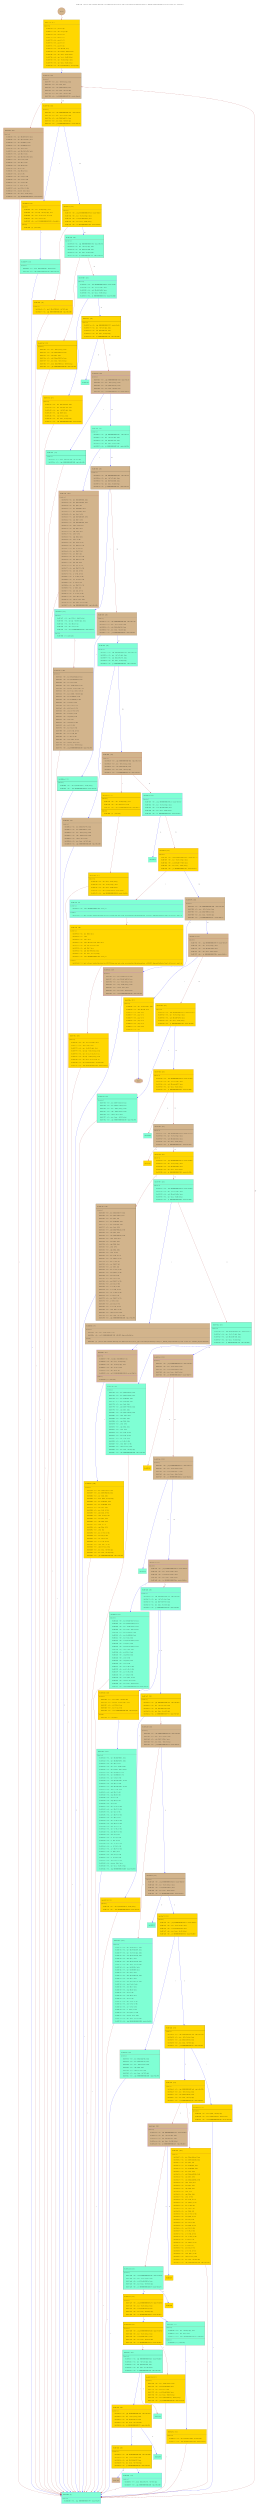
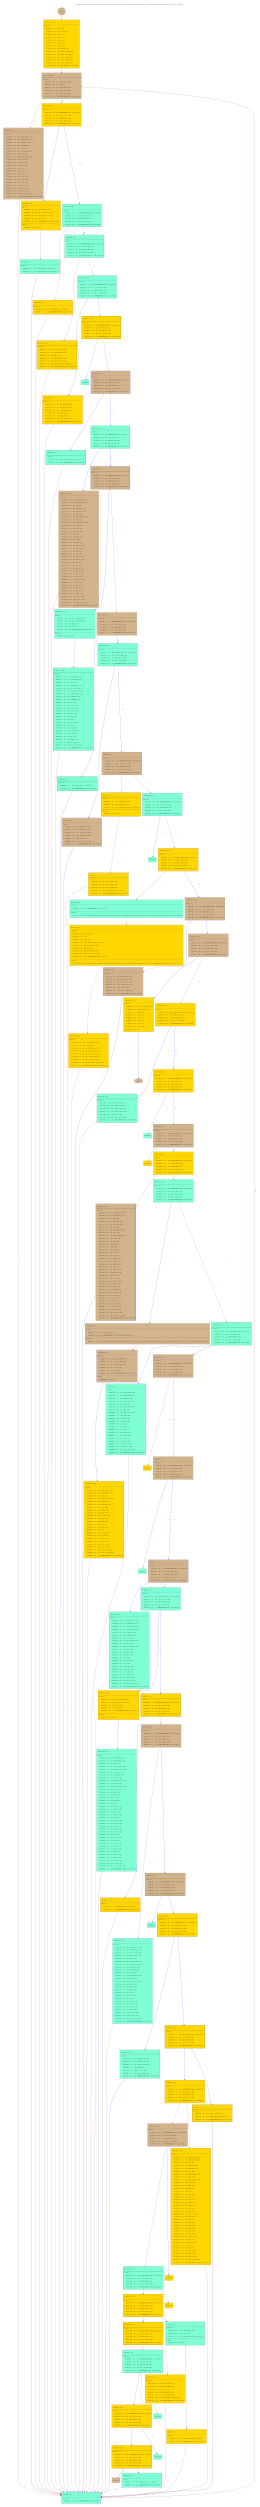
(82, 216) -> (82, 216)
(73, 709) -> (73, 709)
